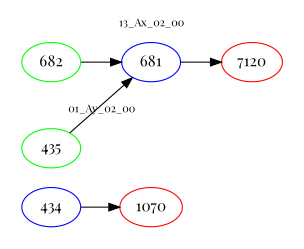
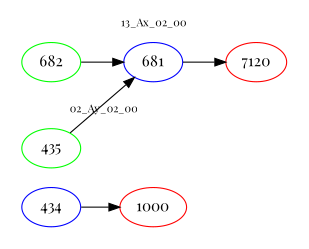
(102, 110) -> (104, 110)
(151, 207) -> (153, 207)
